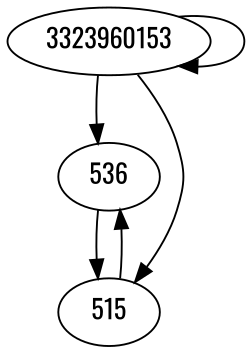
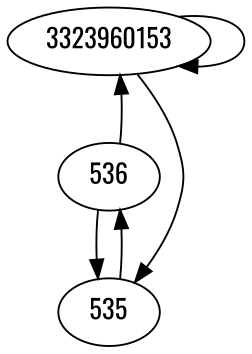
(96, 100) -> (122, 119)
(109, 312) -> (109, 312)
